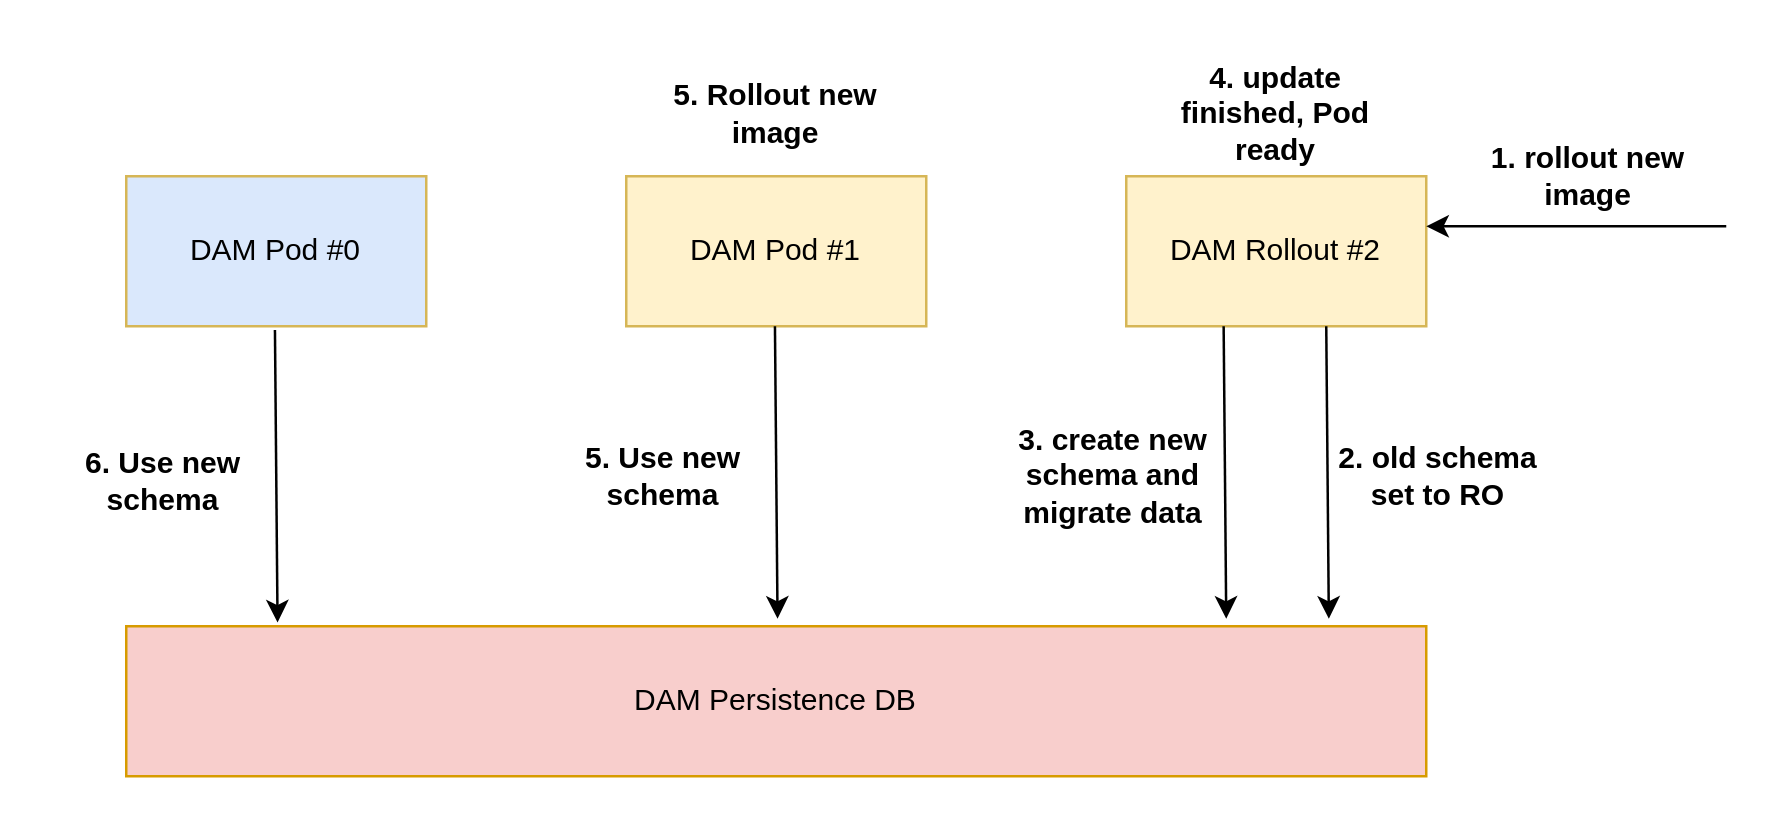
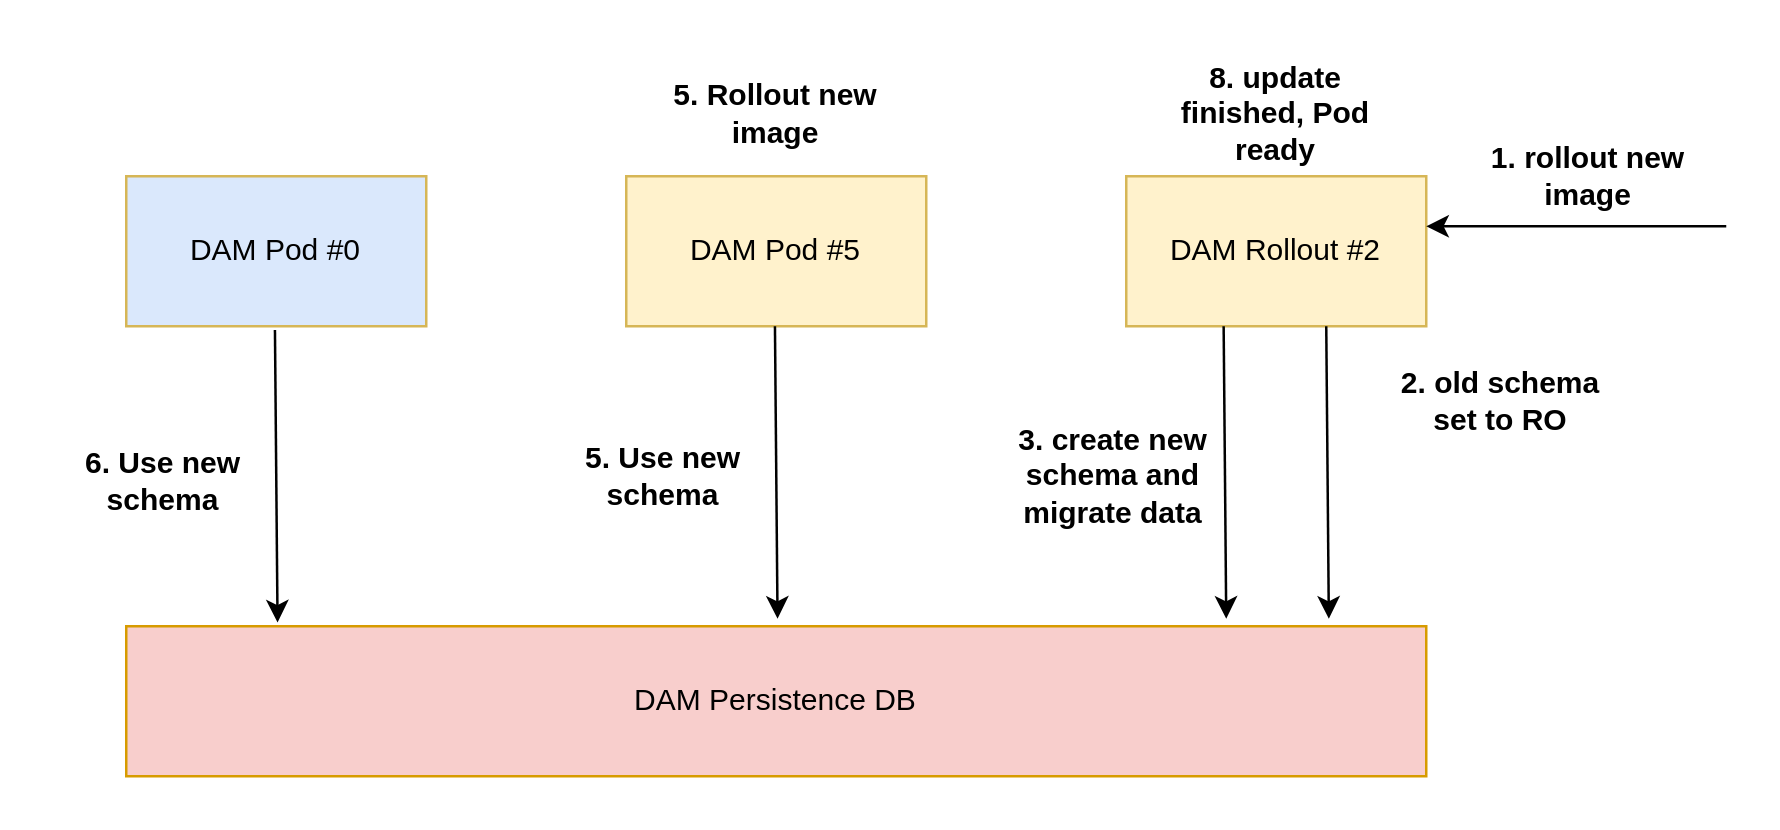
(1276, 114) -> (1276, 114)
(776, 251) -> (776, 251)
(1439, 476) -> (1501, 401)
